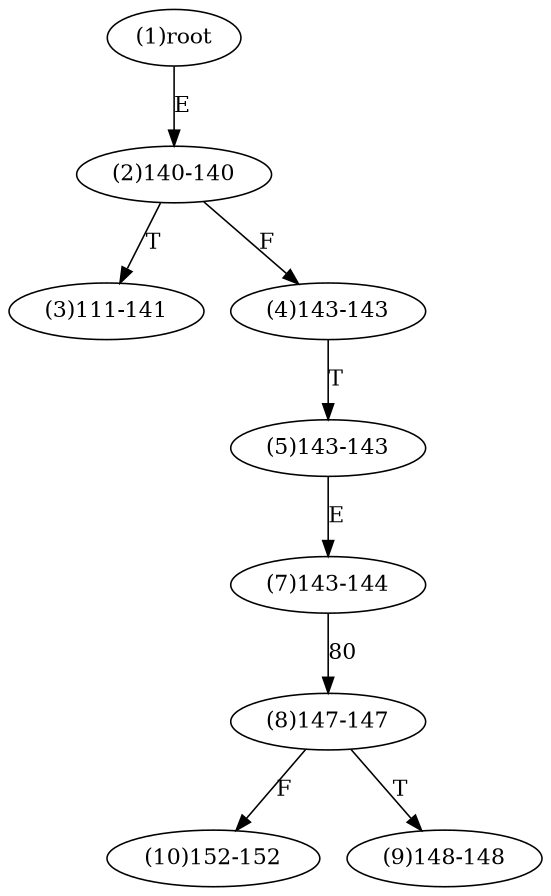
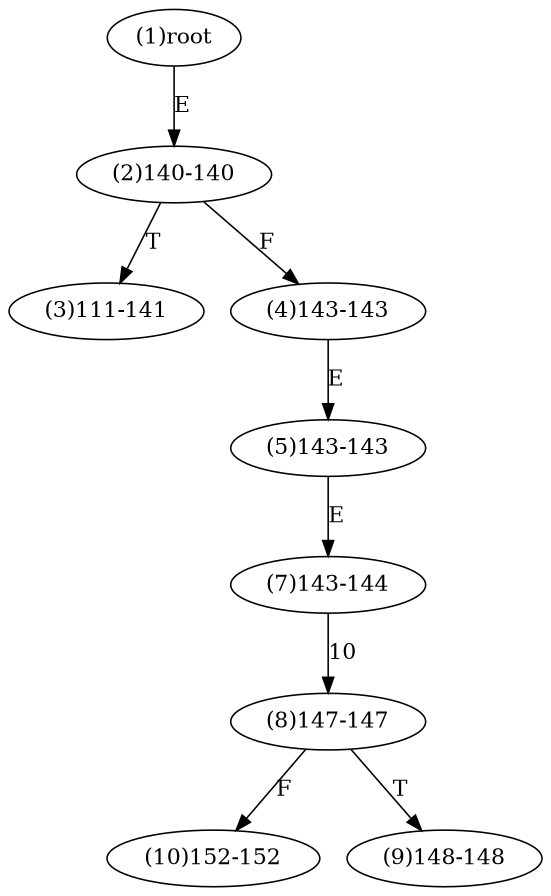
(336, 380) -> (336, 380)
(343, 653) -> (343, 653)
